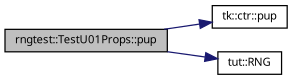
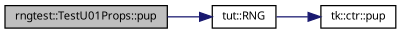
(182, 27) -> (292, 17)
